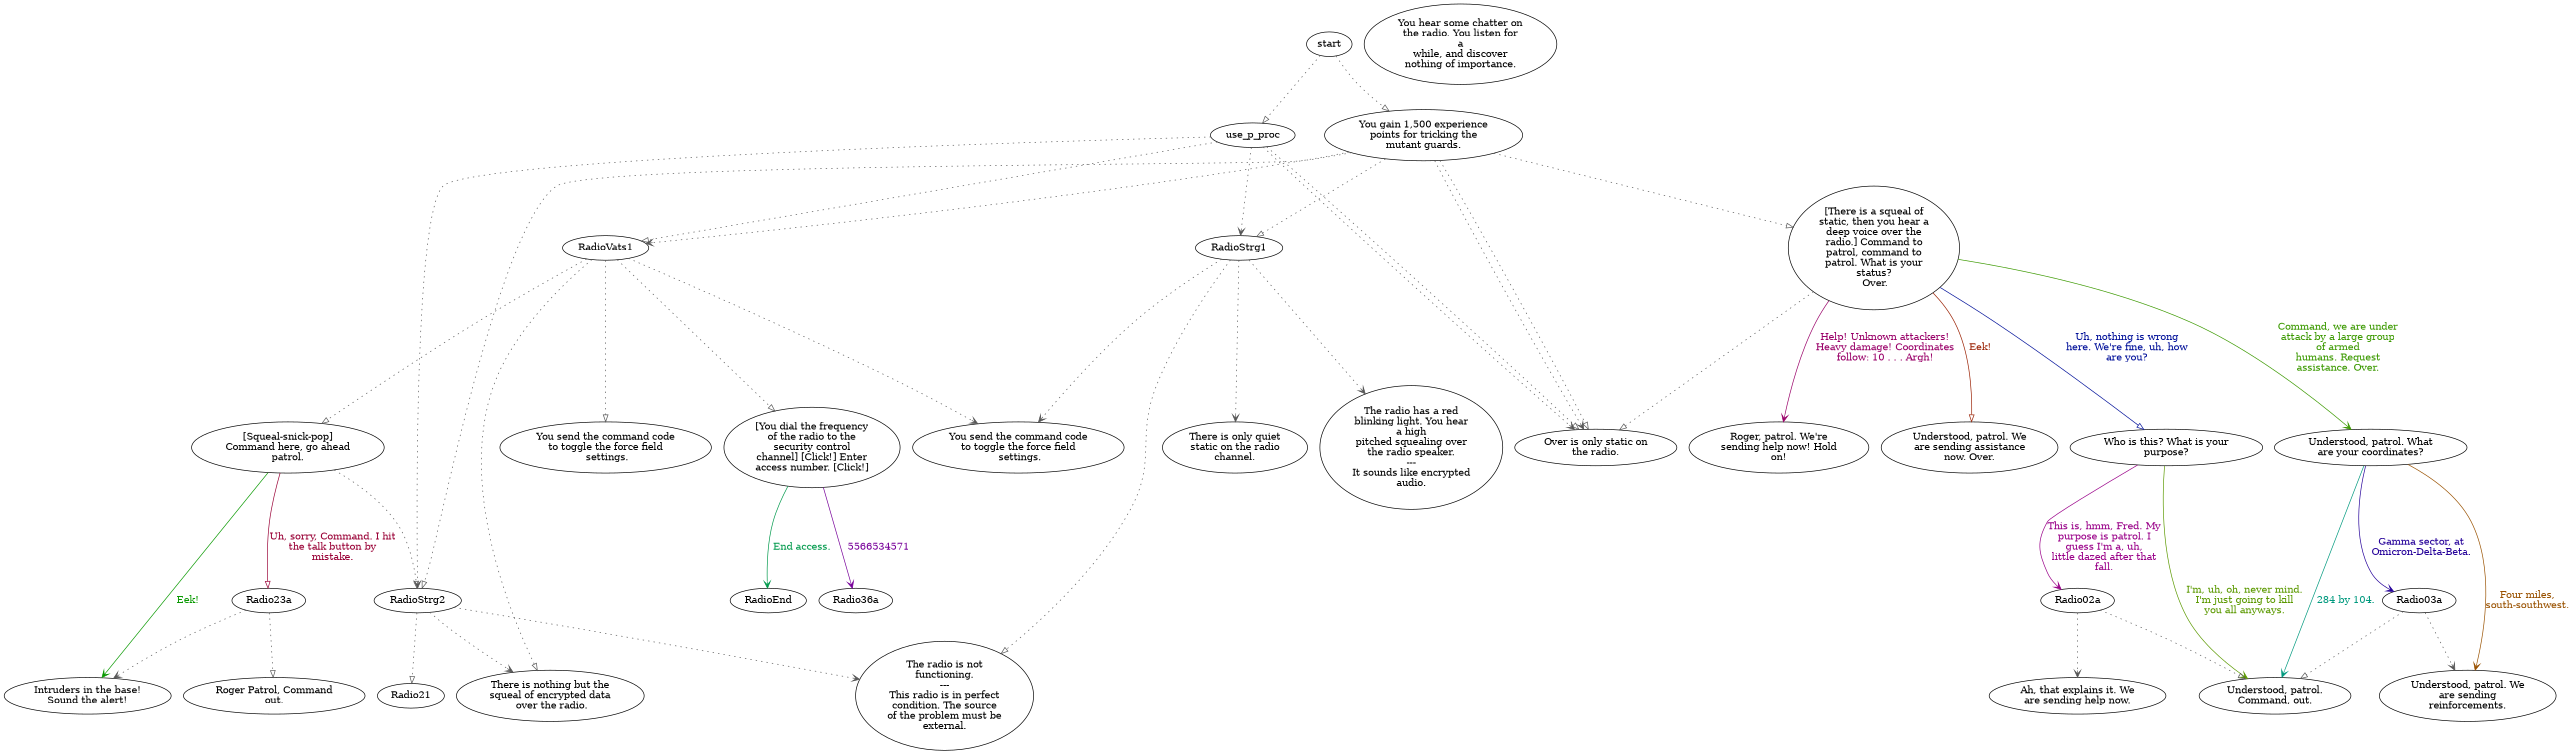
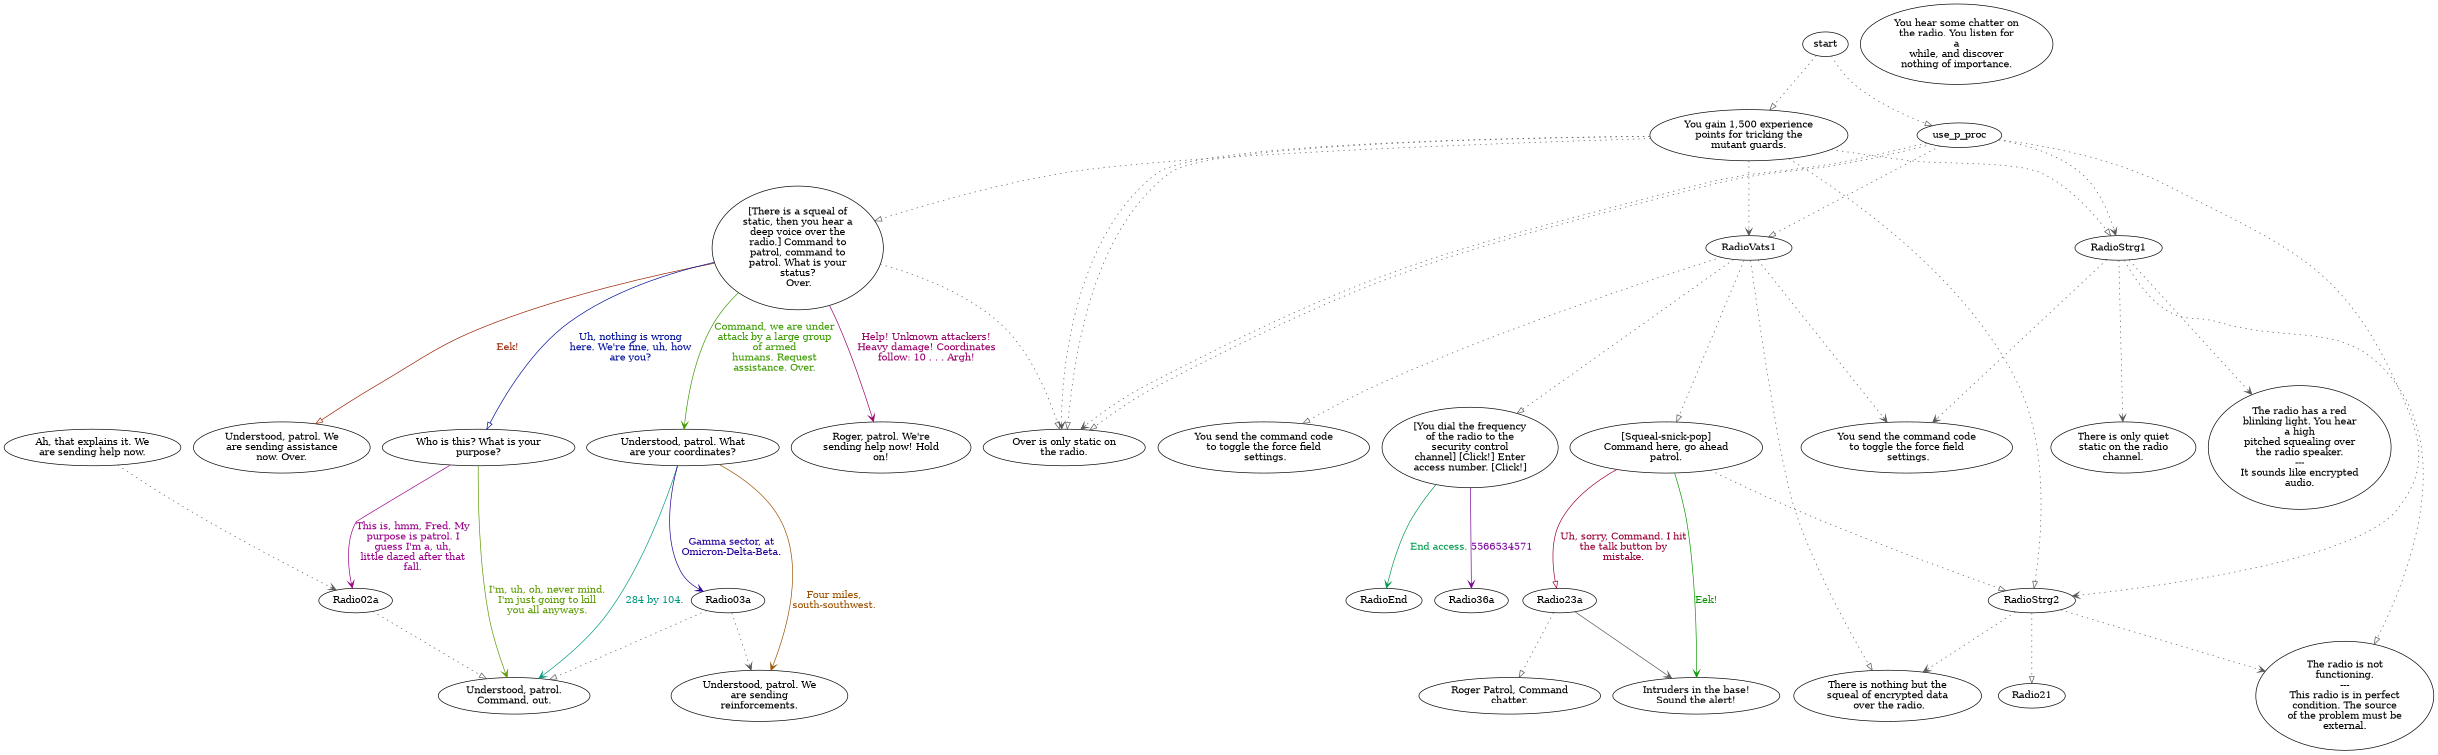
(181, 639) -> (1620, 643)
(2078, 642) -> (222, 529)
(274, 696) -> (1510, 696)
